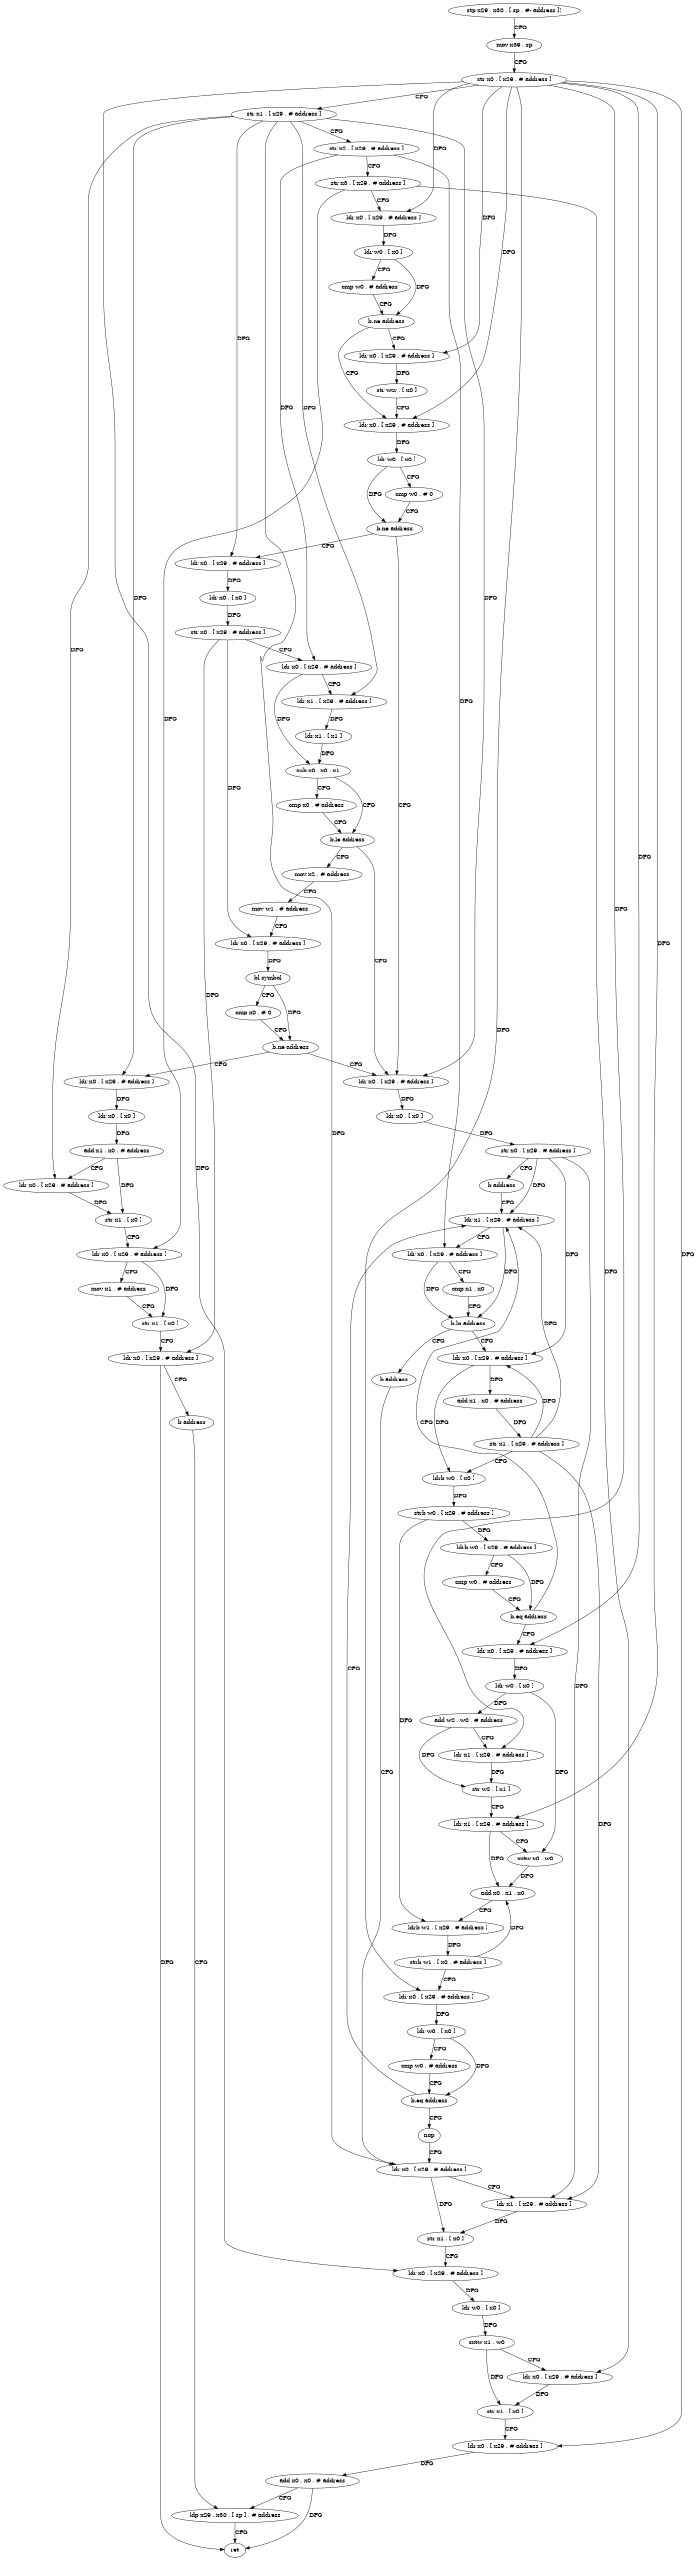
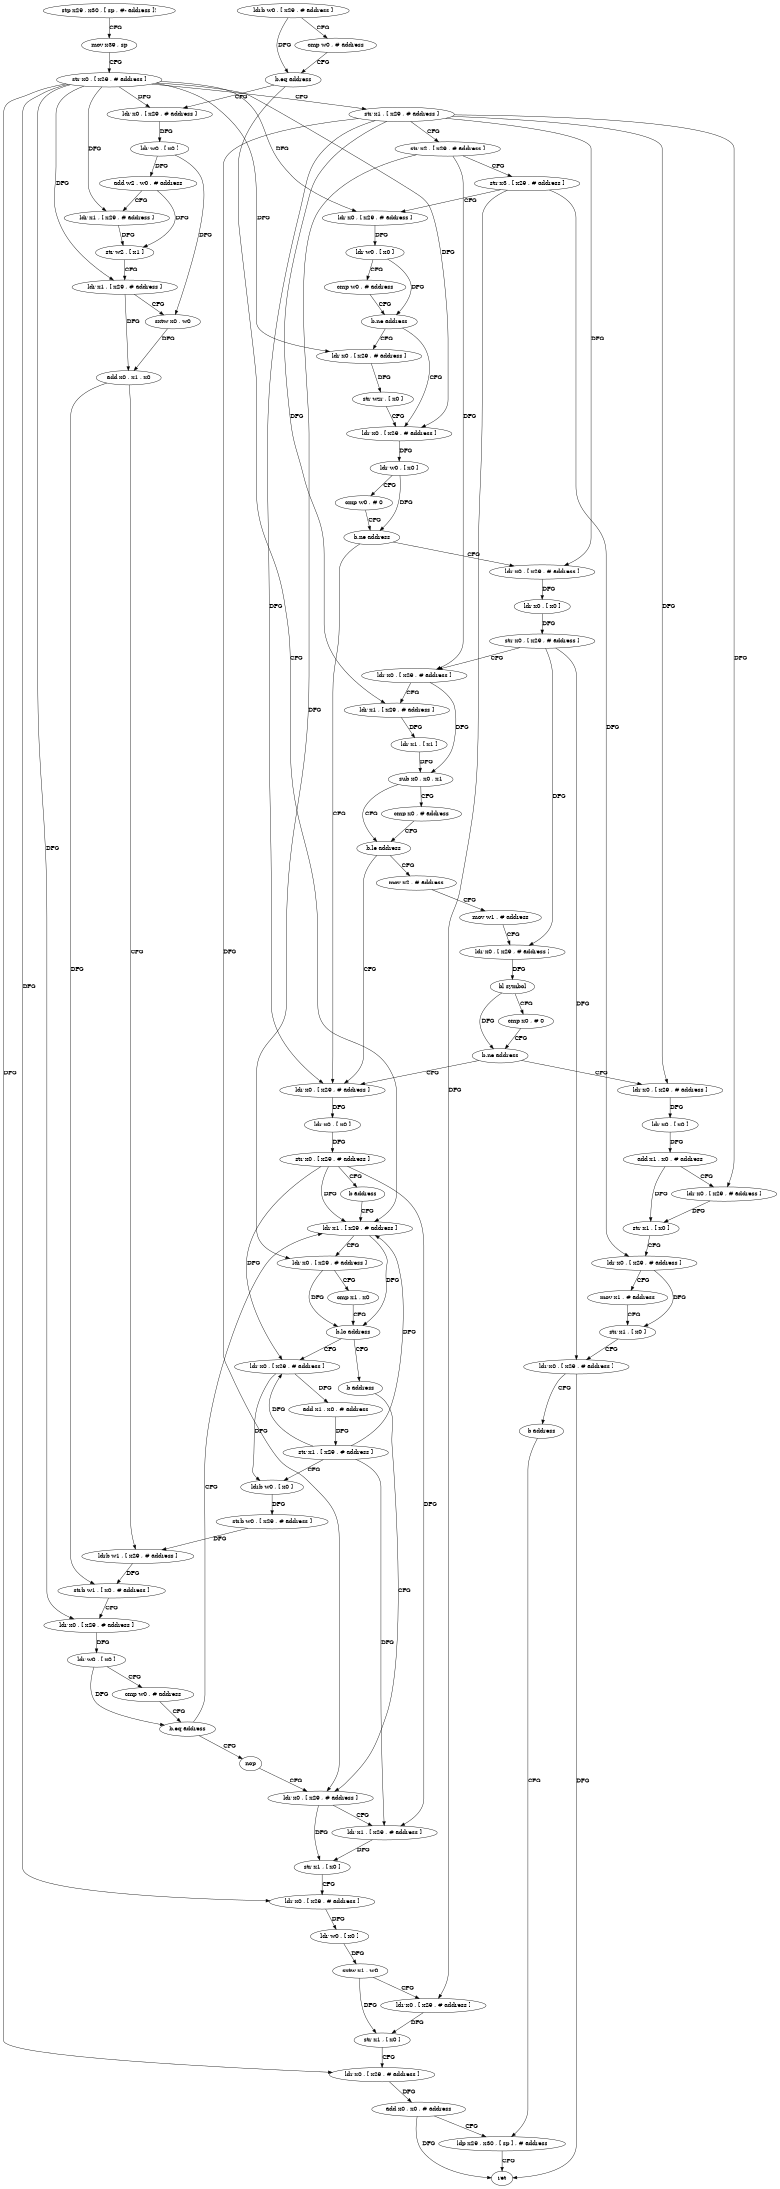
(474, 1530) -> none
(505, 1938) -> (71, 977)
